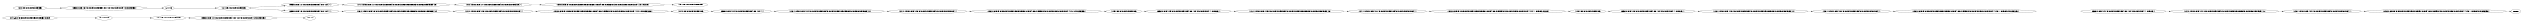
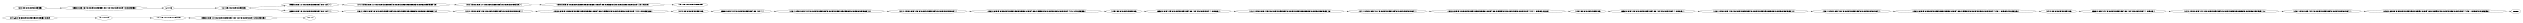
none -> (2059, 11)
